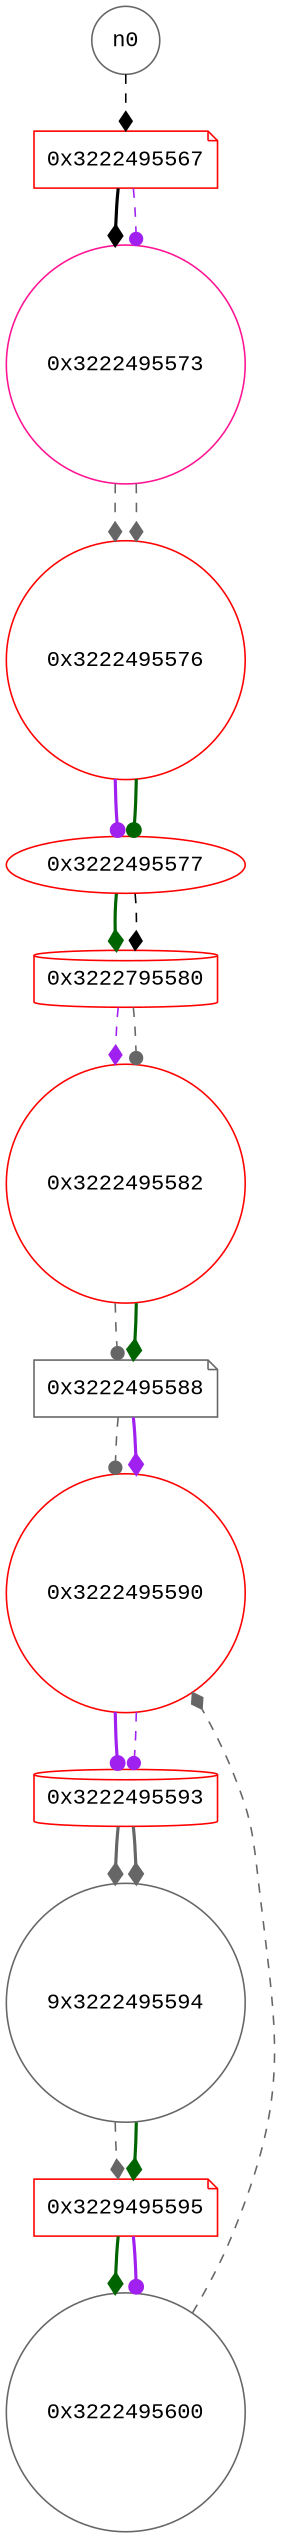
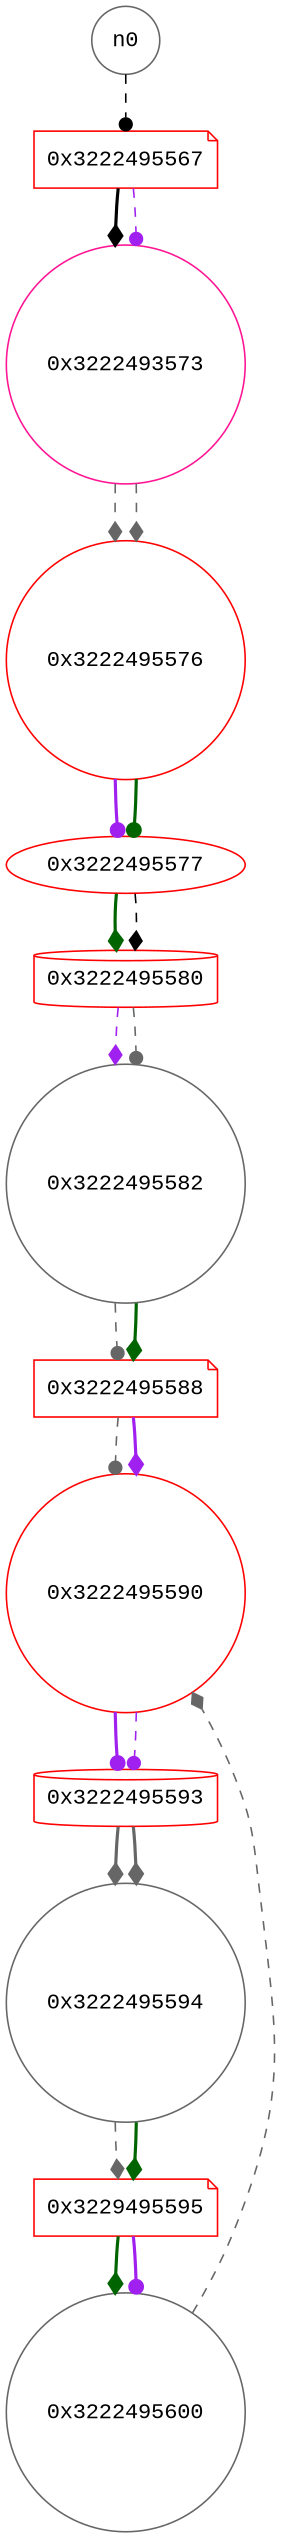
(126, 96) -> (126, 96)
(126, 364) -> (126, 364)
(126, 979) -> (126, 979)
(126, 1184) -> (126, 1184)
(126, 1389) -> (126, 1389)
(126, 2003) -> (126, 2003)
